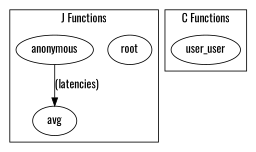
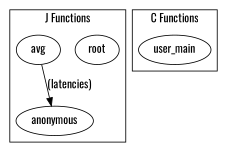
(206, 50) -> (175, 50)
(55, 81) -> (46, 81)
